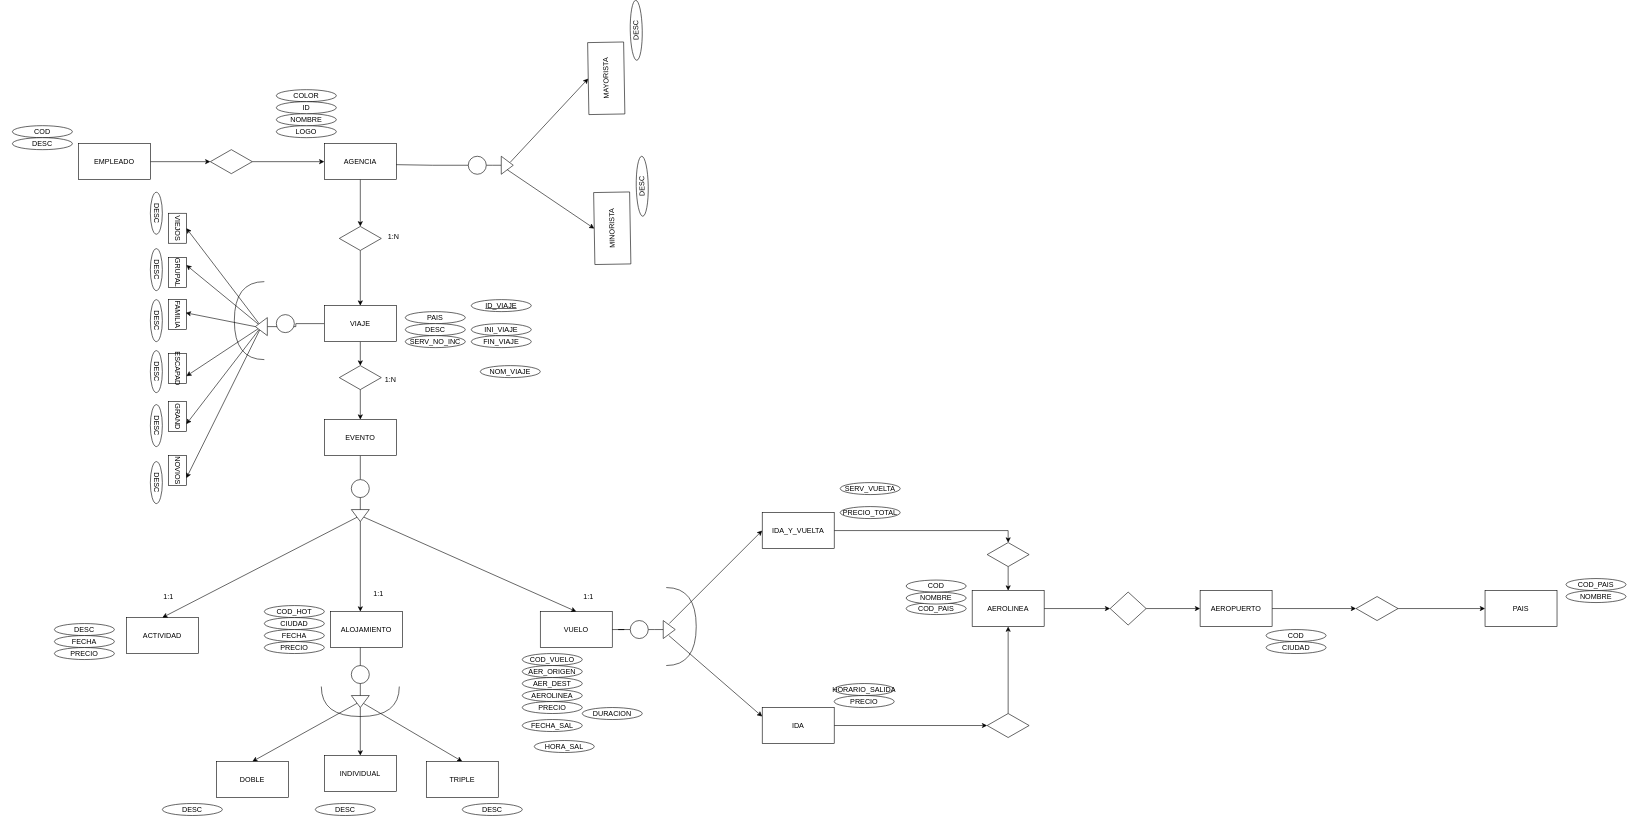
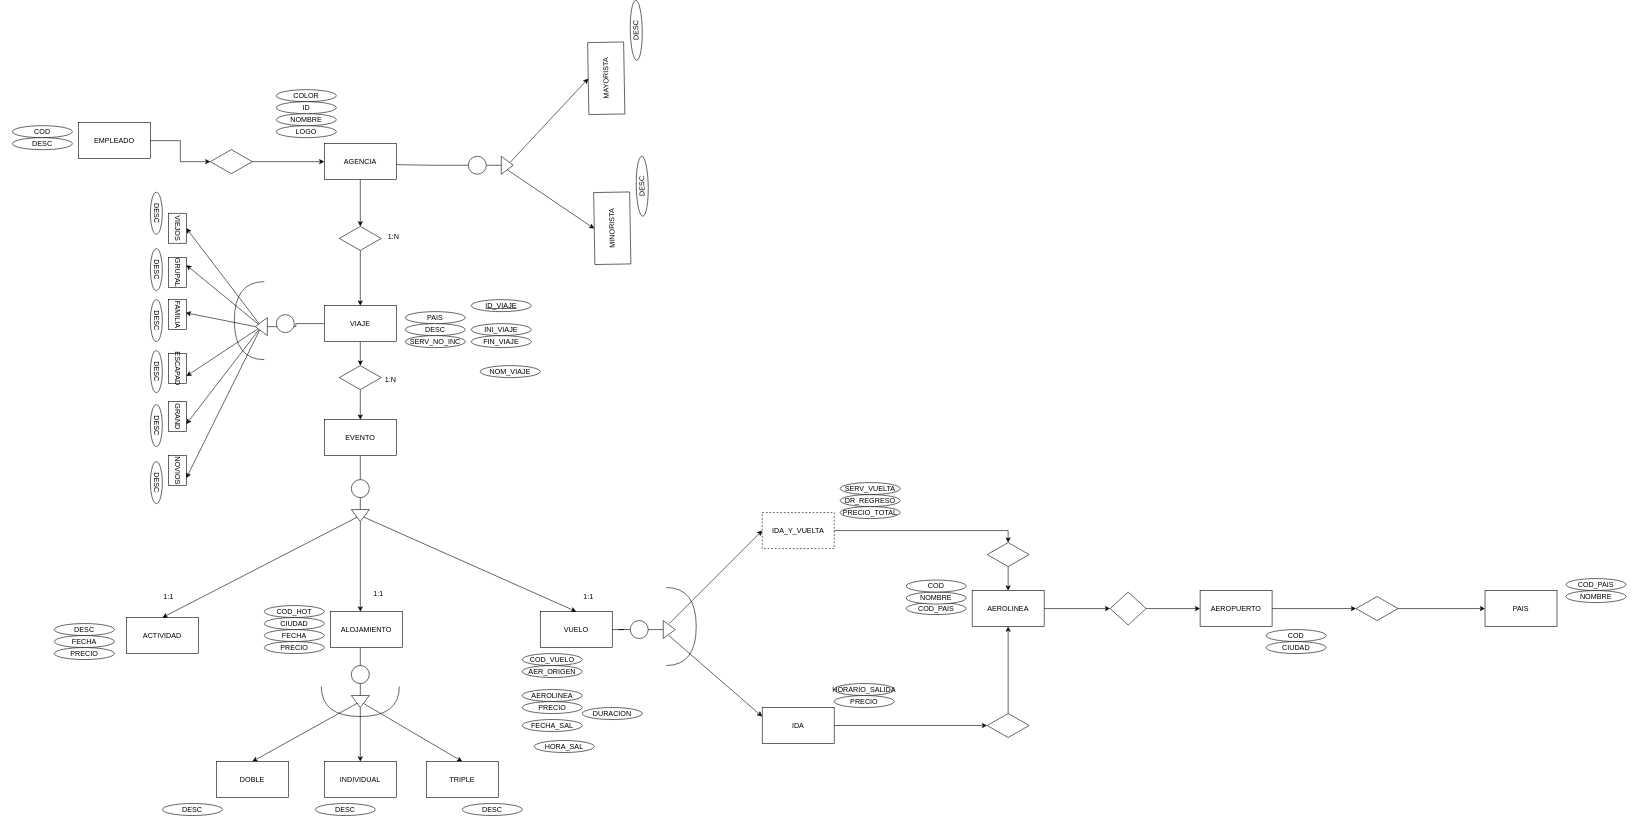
(114, 162) -> (114, 141)
none -> (870, 501)
(798, 531) -> (798, 531)
(552, 684) -> none
(360, 774) -> (360, 780)
